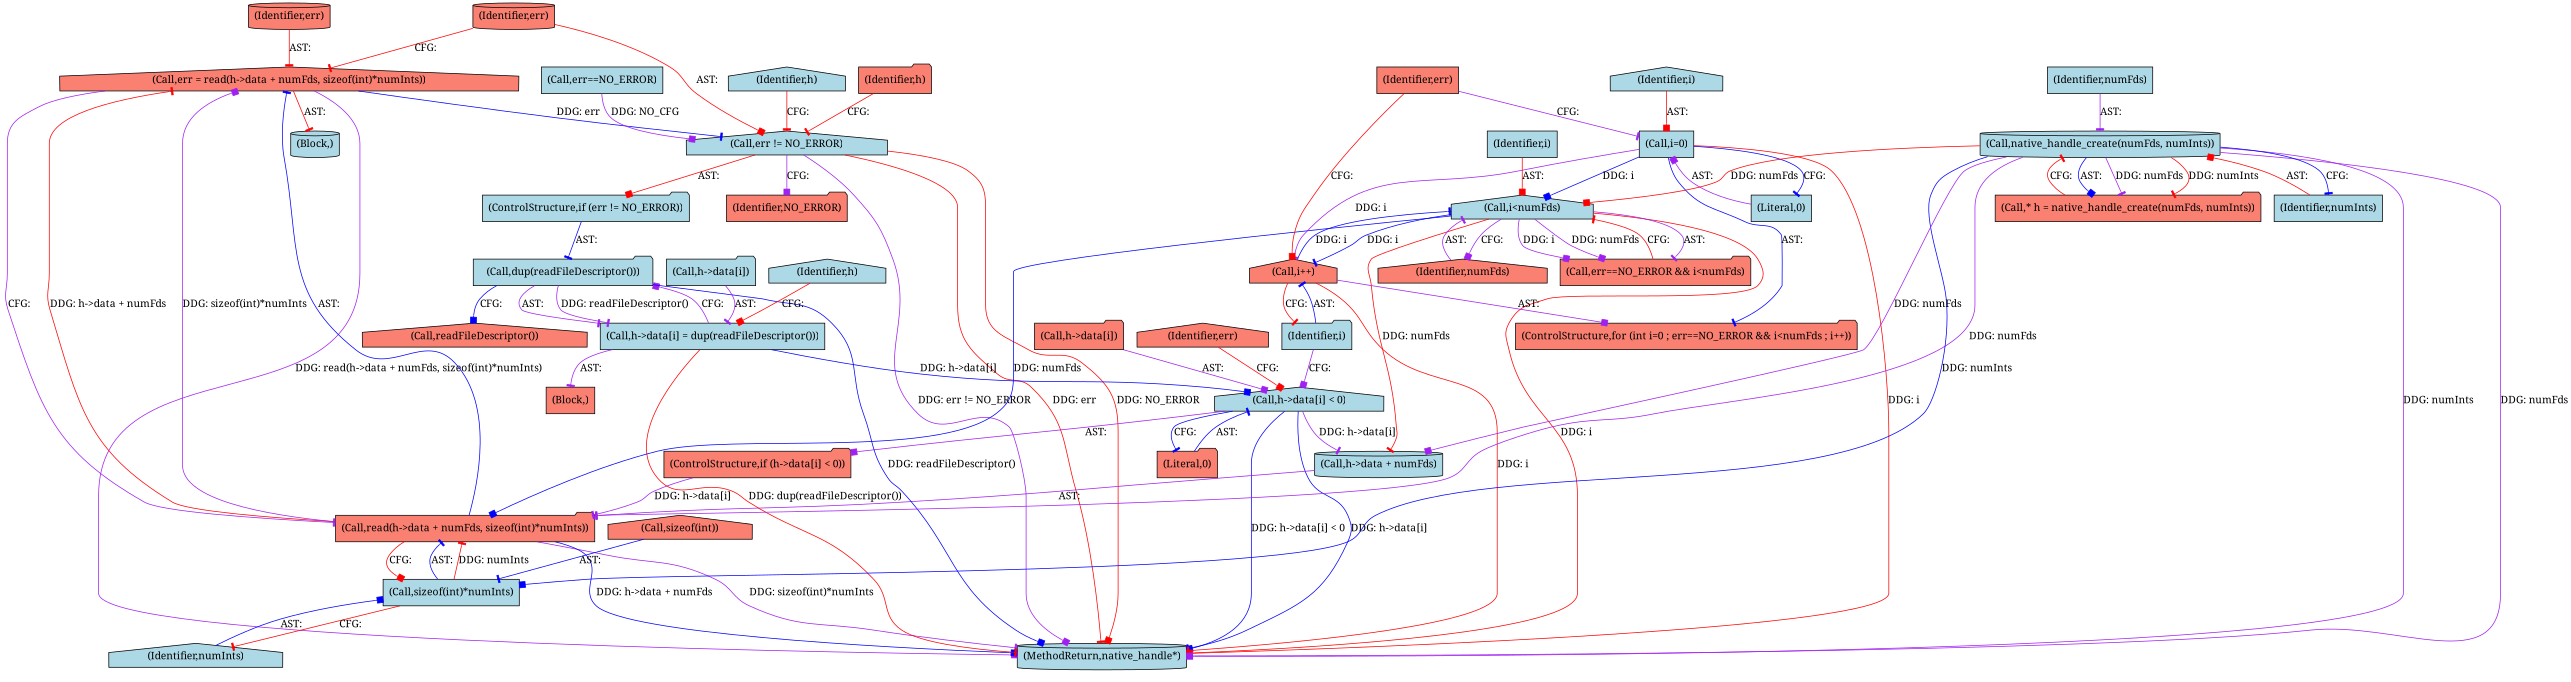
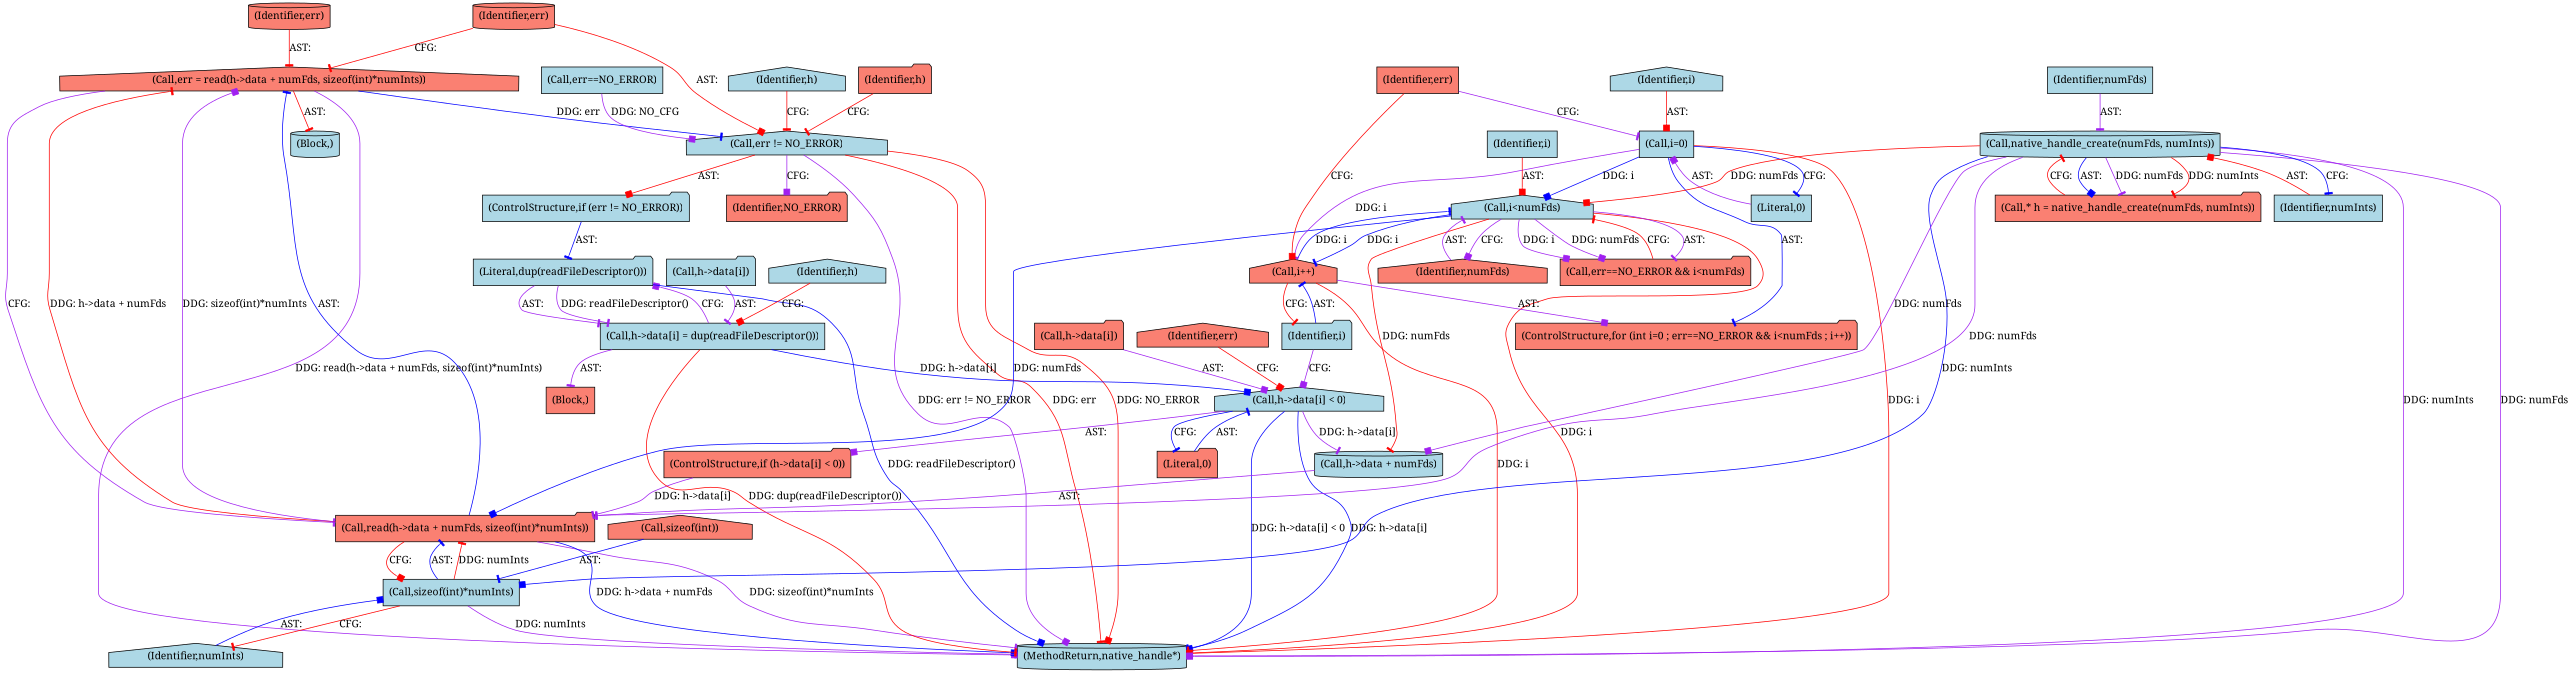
(563, 272) -> (563, 272)
(475, 336) -> none
none -> (641, 642)
